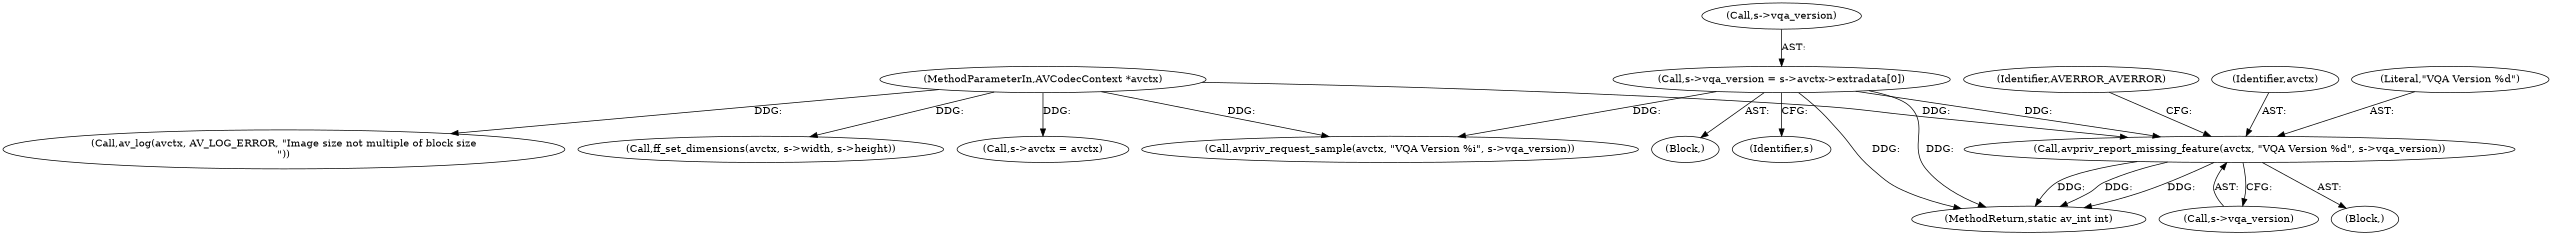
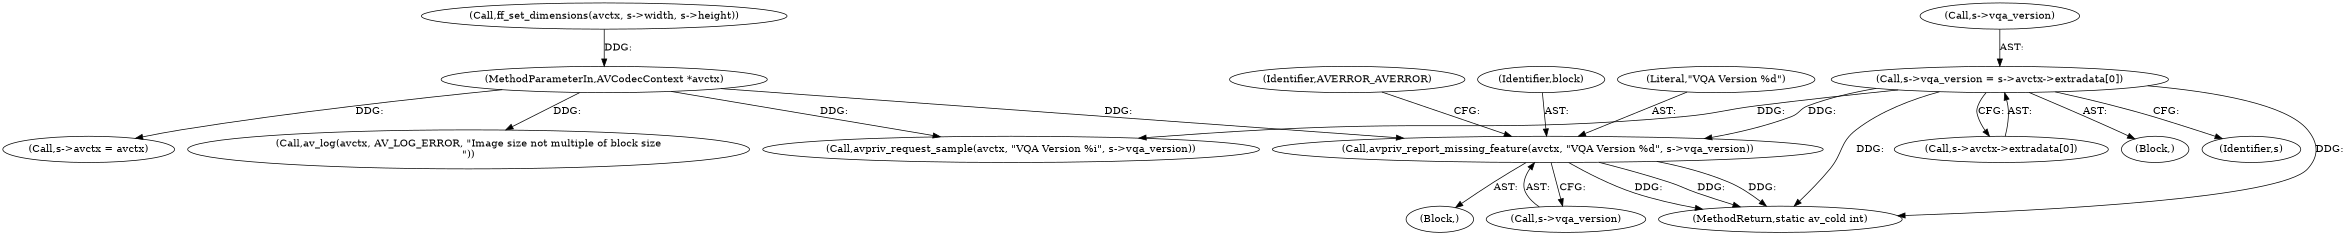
(2275, 79) -> (1541, 79)
(906, 114) -> (604, 44)
none -> (2001, 149)
(2029, 219) -> (1780, 219)
